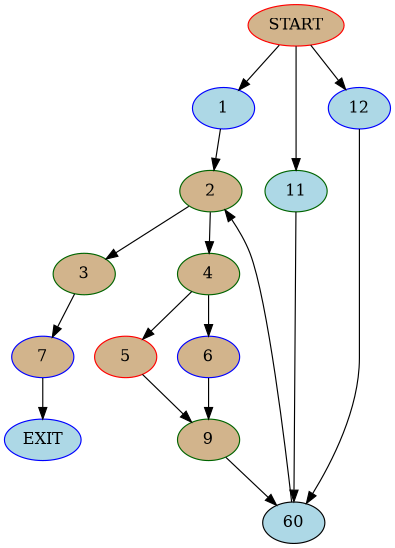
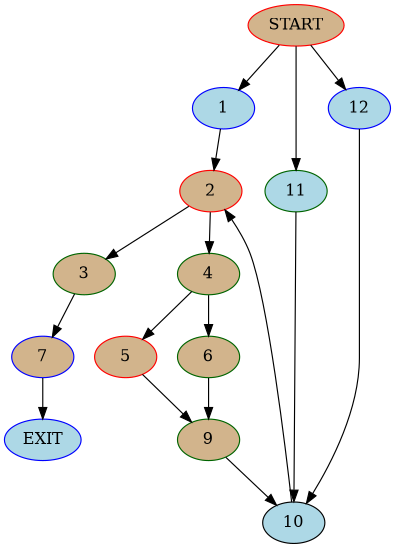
(211, 191) -> (211, 191)
(209, 357) -> (209, 357)
(294, 523) -> (294, 523)
